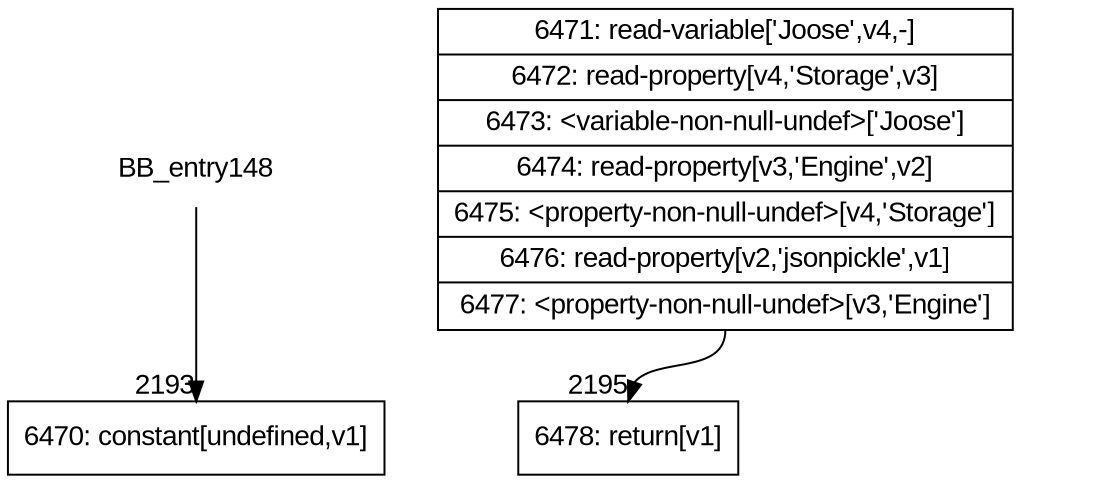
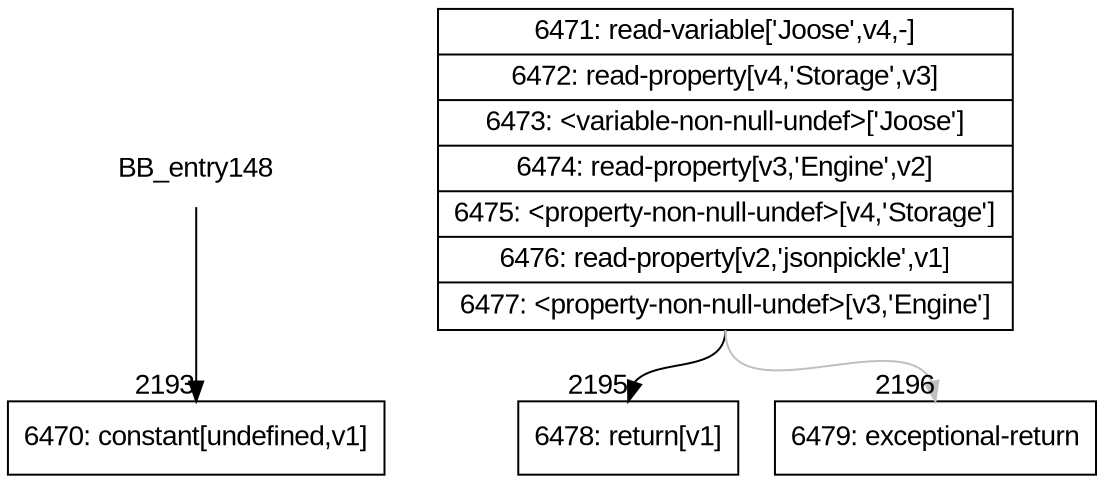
none -> (935, 438)
